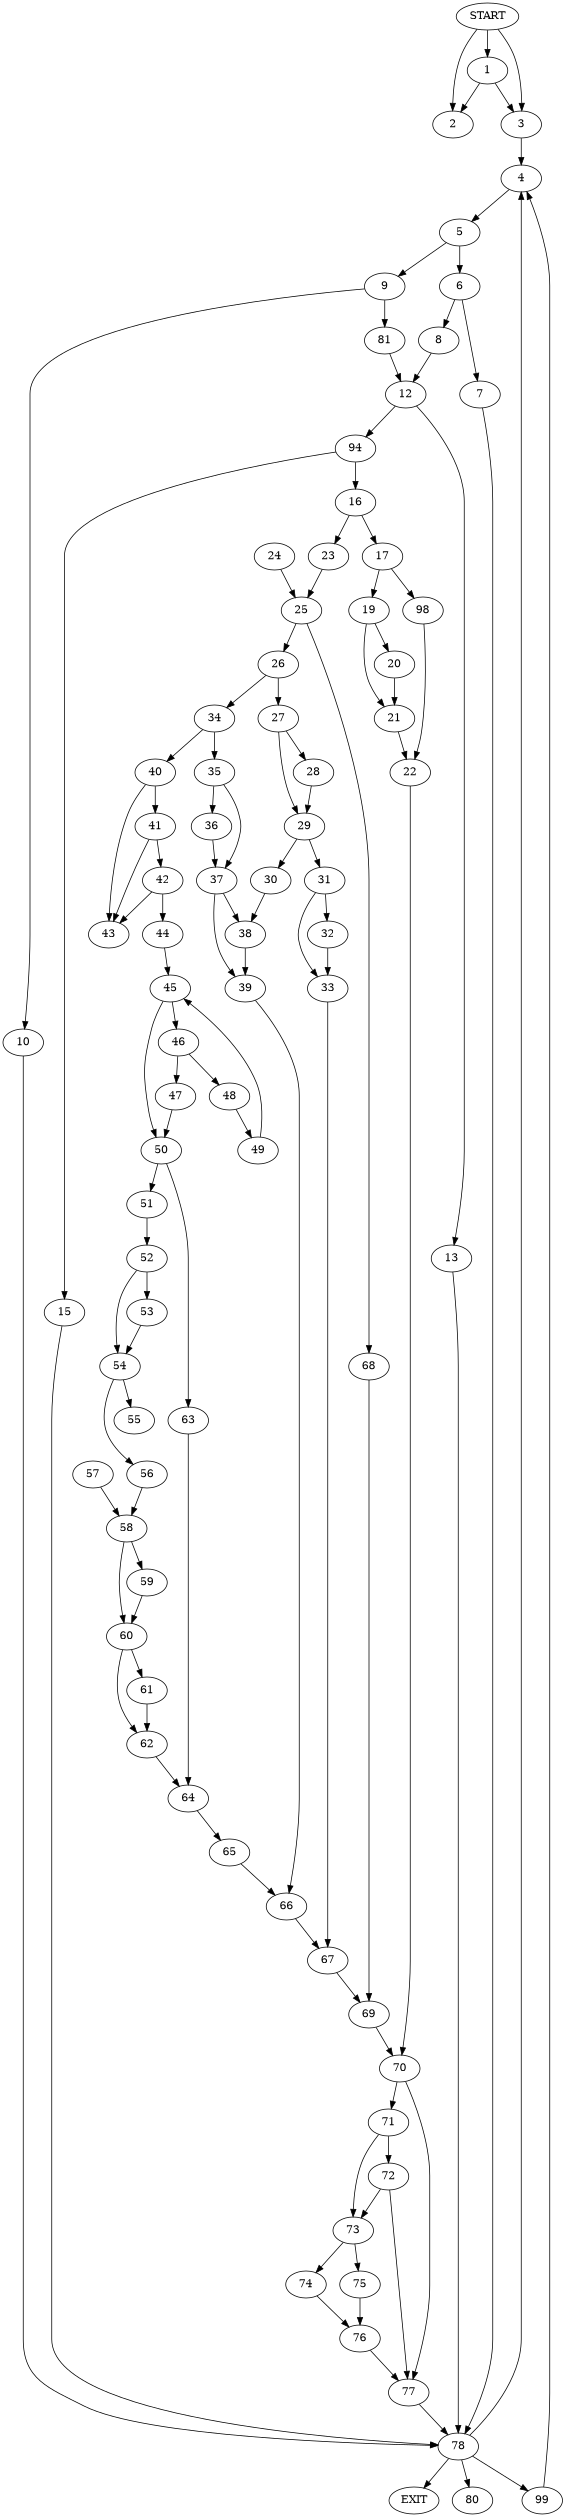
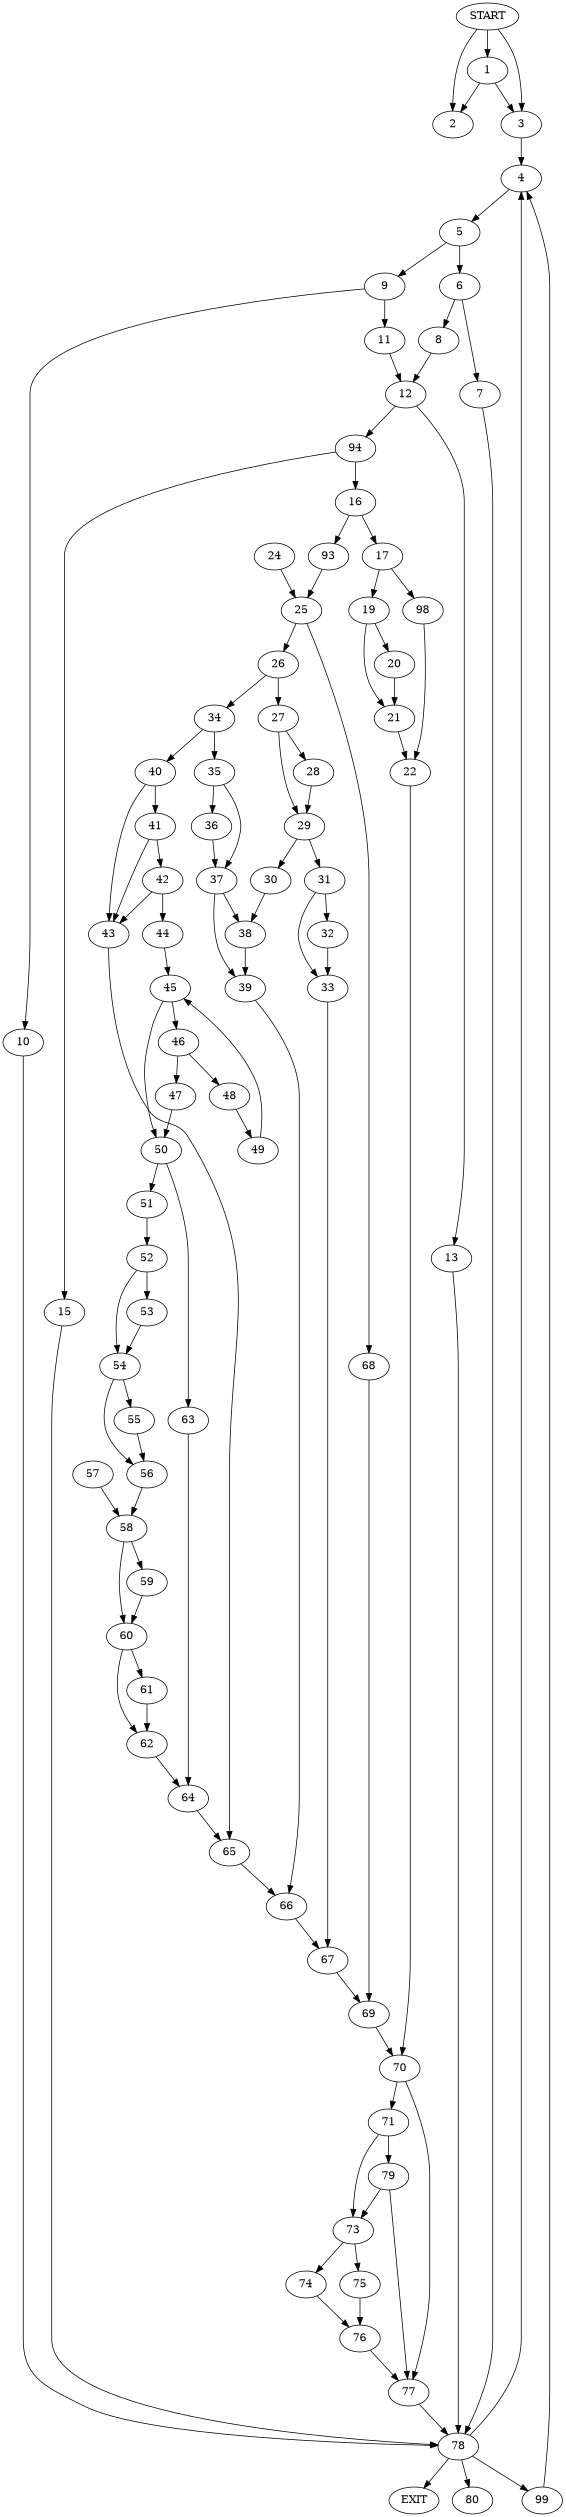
(385, 340) -> (385, 340)
(328, 556) -> (328, 556)
none -> (235, 1370)
none -> (140, 1444)
(388, 2176) -> (388, 2176)
